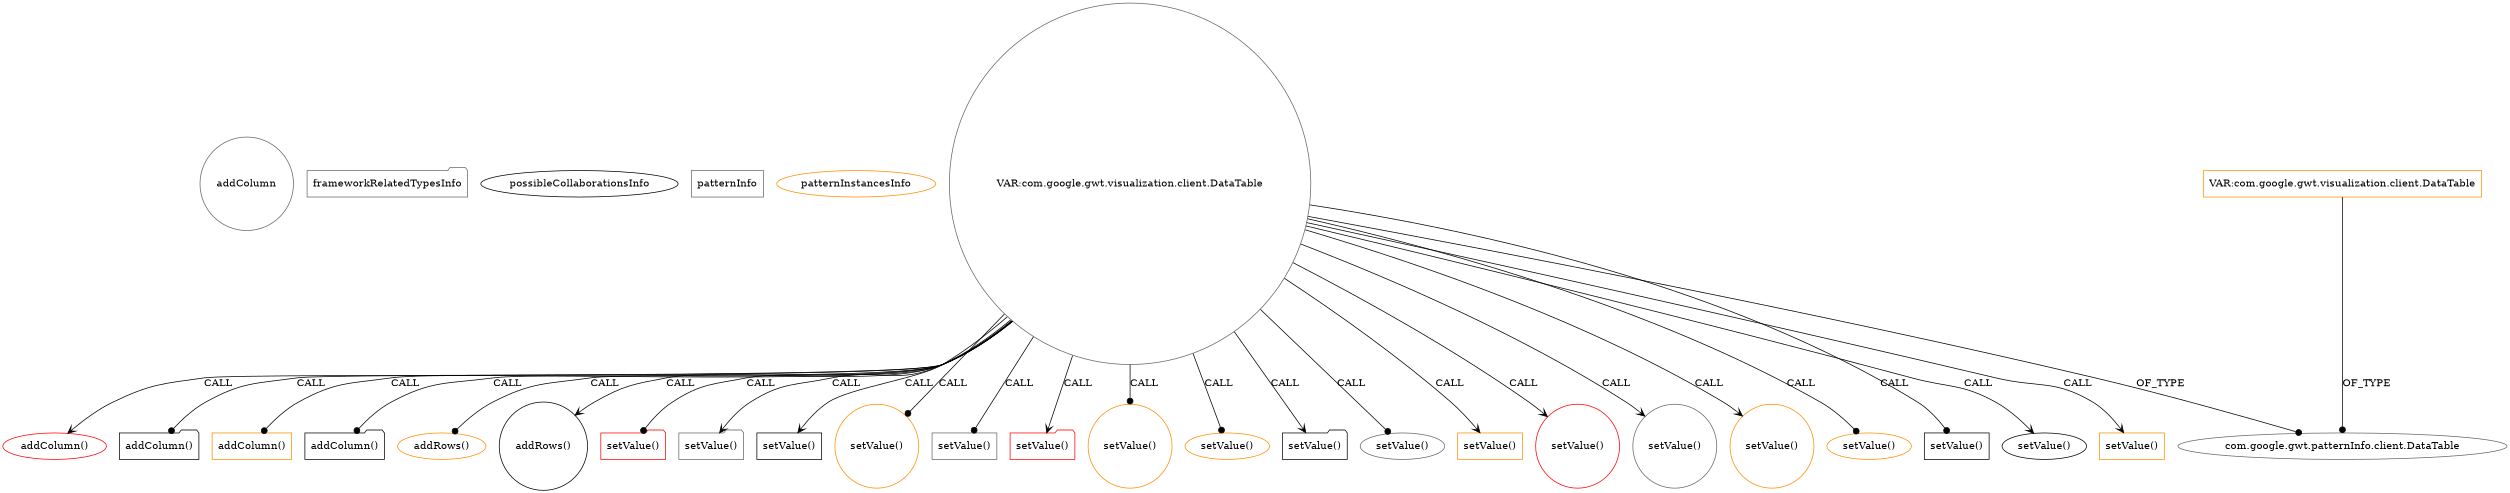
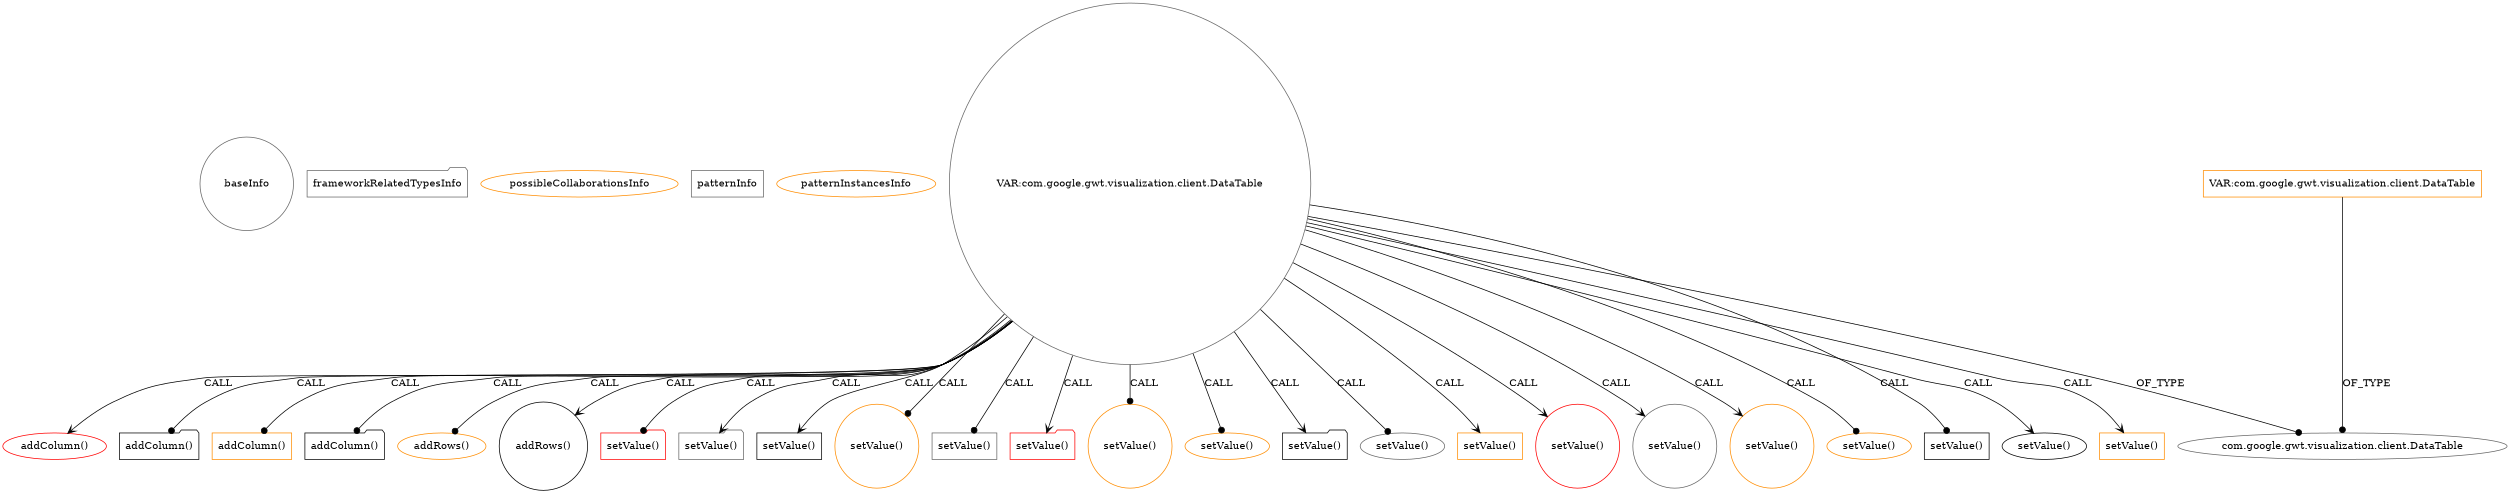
(247, 184) -> (247, 184)
(579, 184) -> (579, 184)
(2342, 446) -> (2342, 446)
